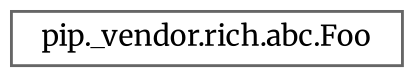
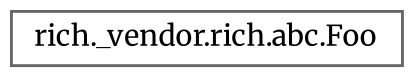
(207, 39) -> (207, 39)
